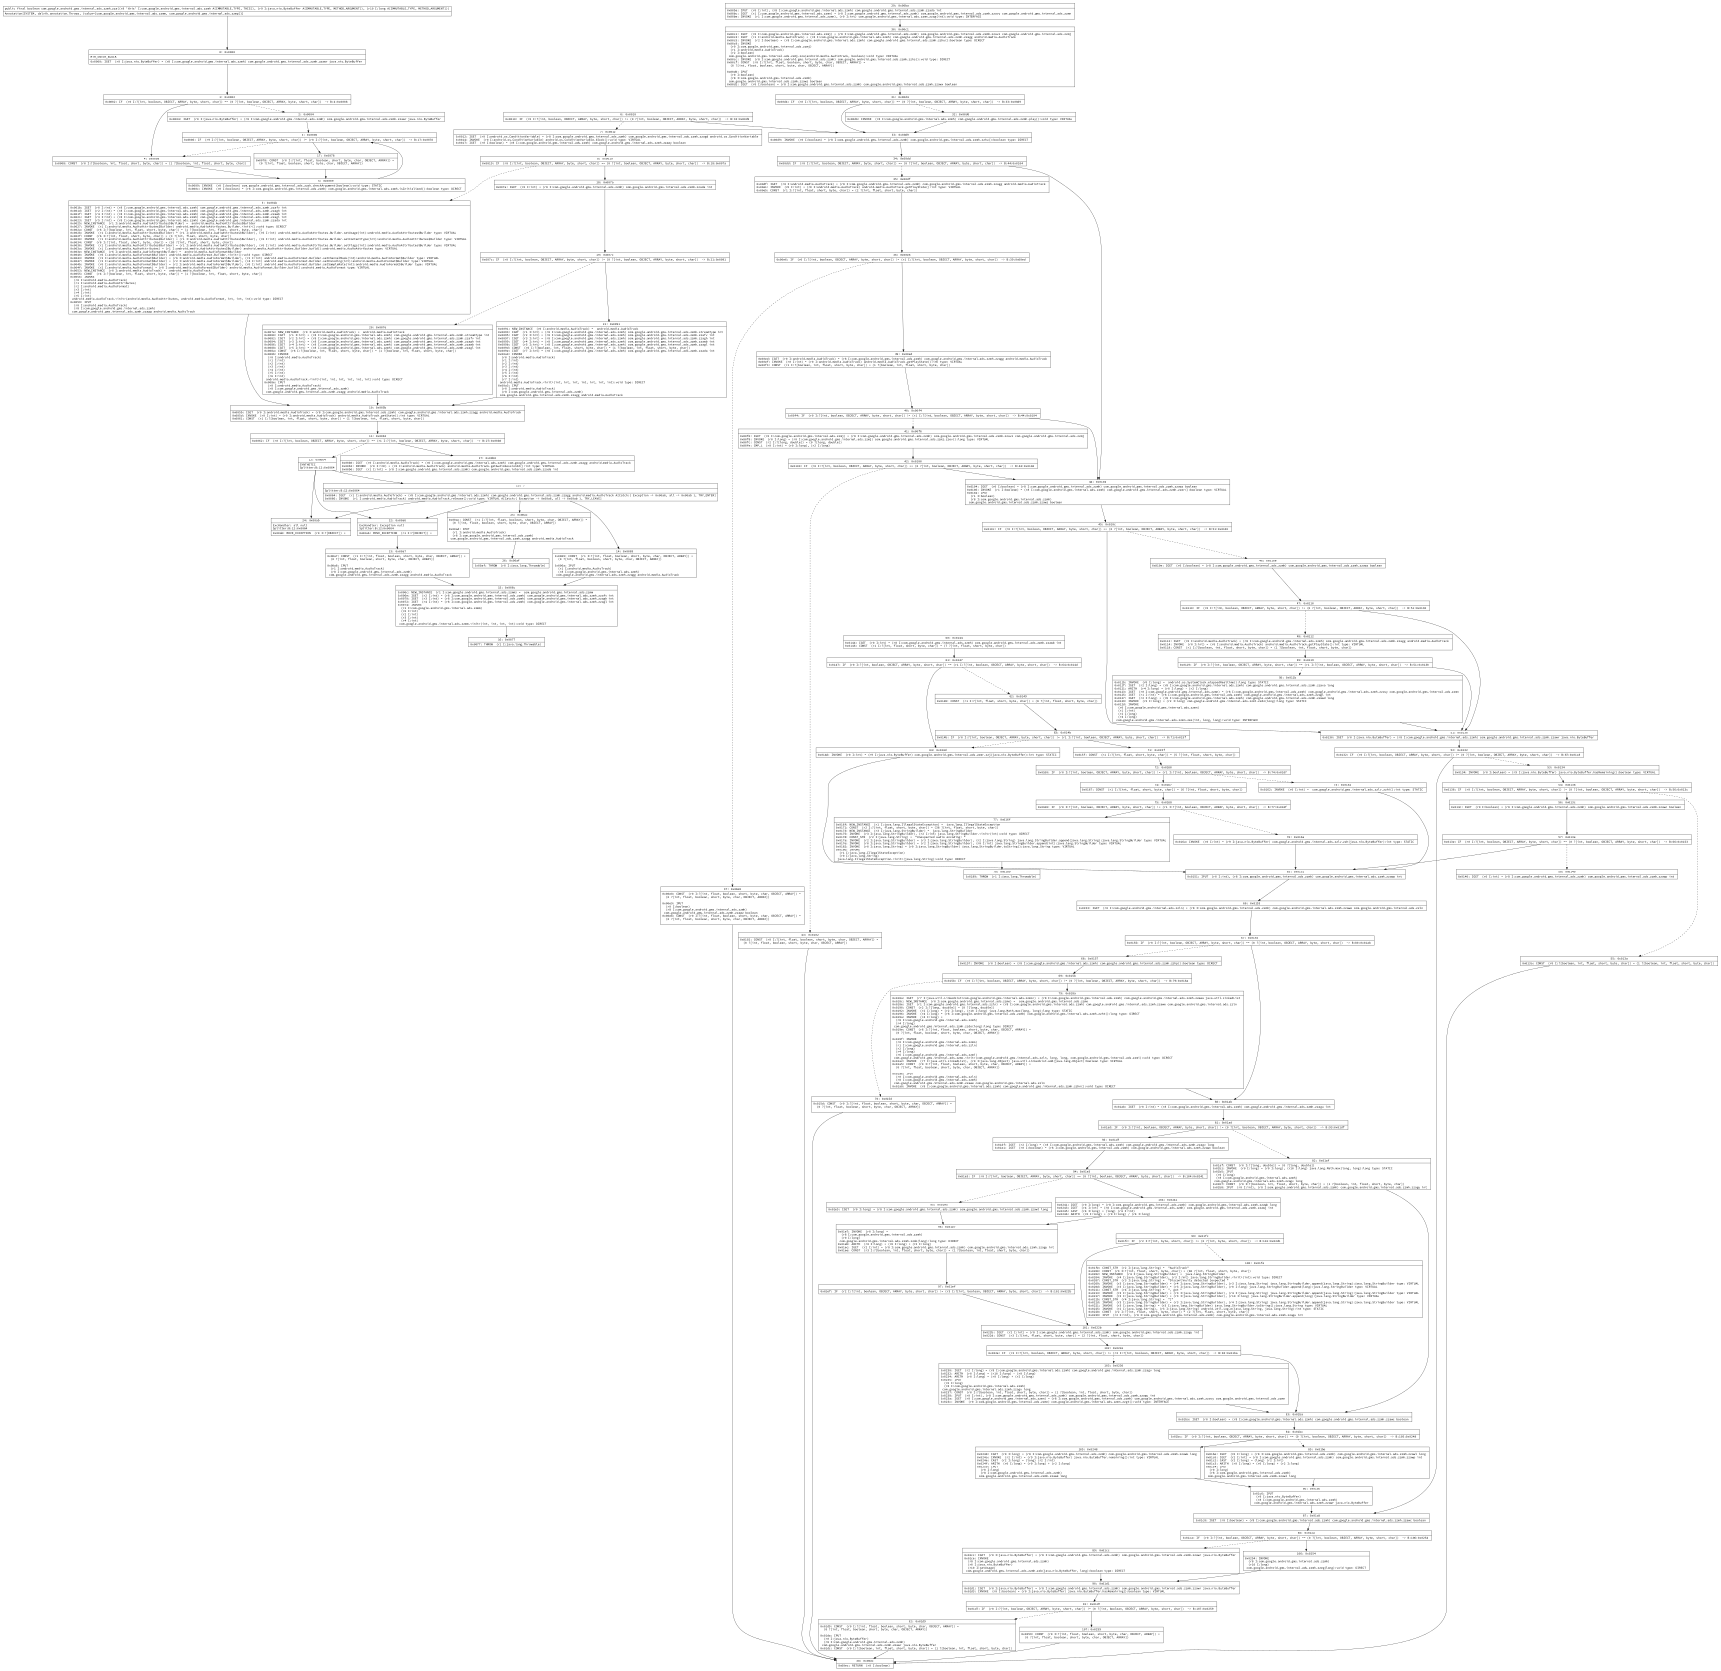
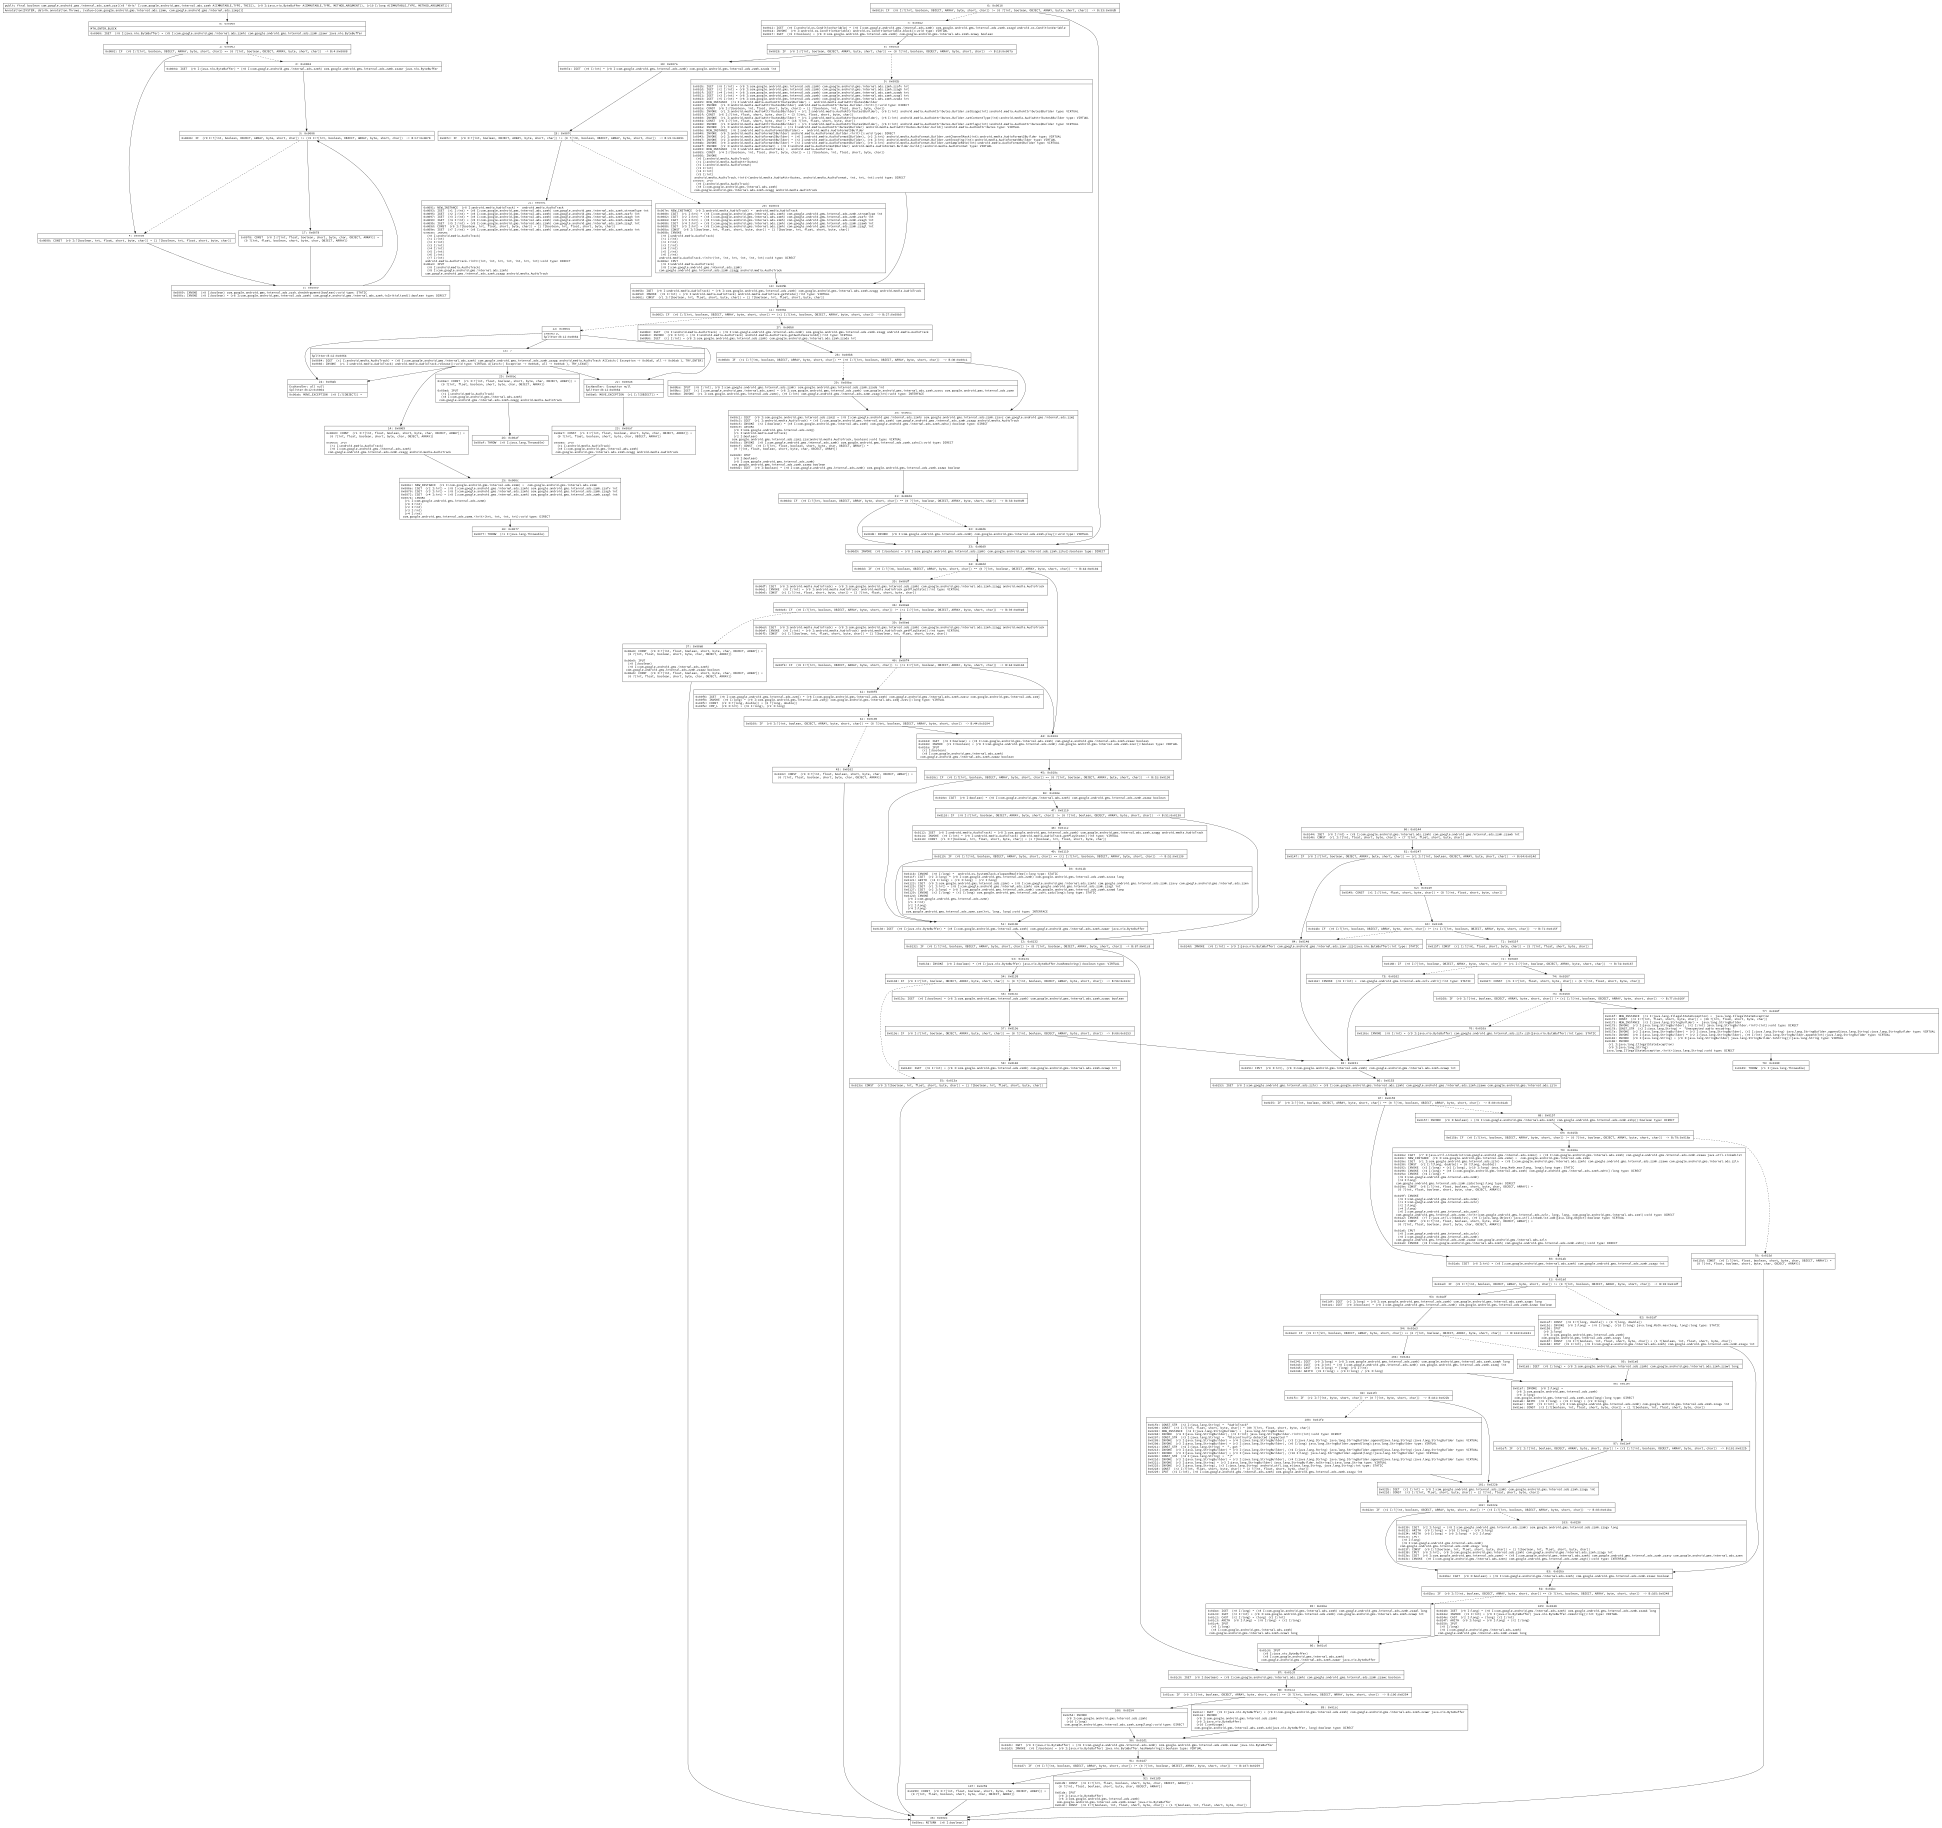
none -> (844, 357)
(475, 401) -> none
(1457, 636) -> (1255, 913)
